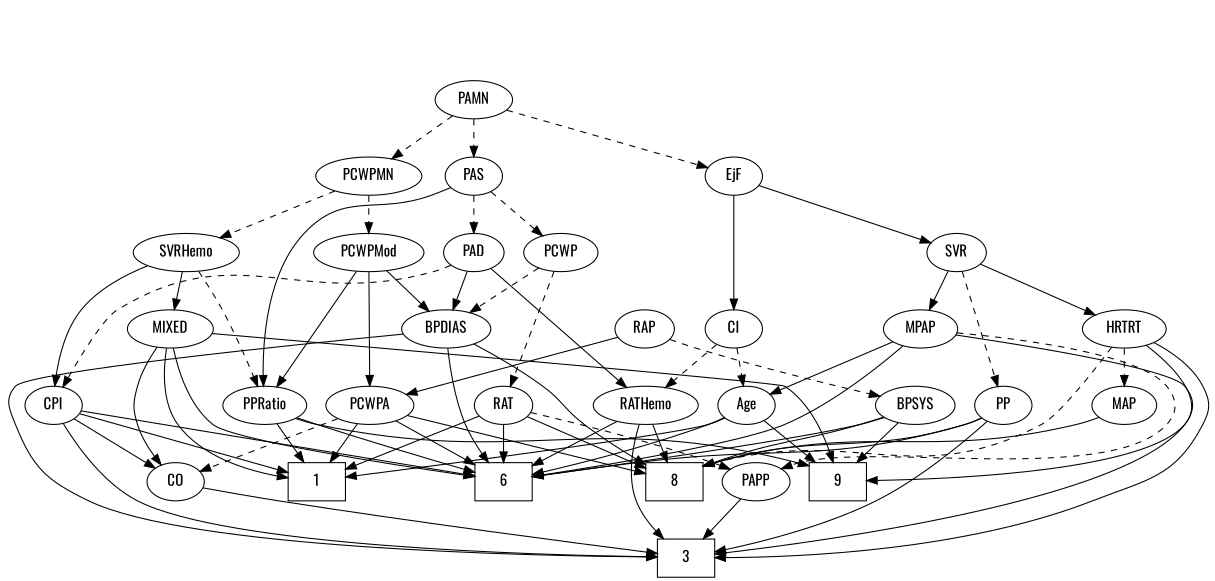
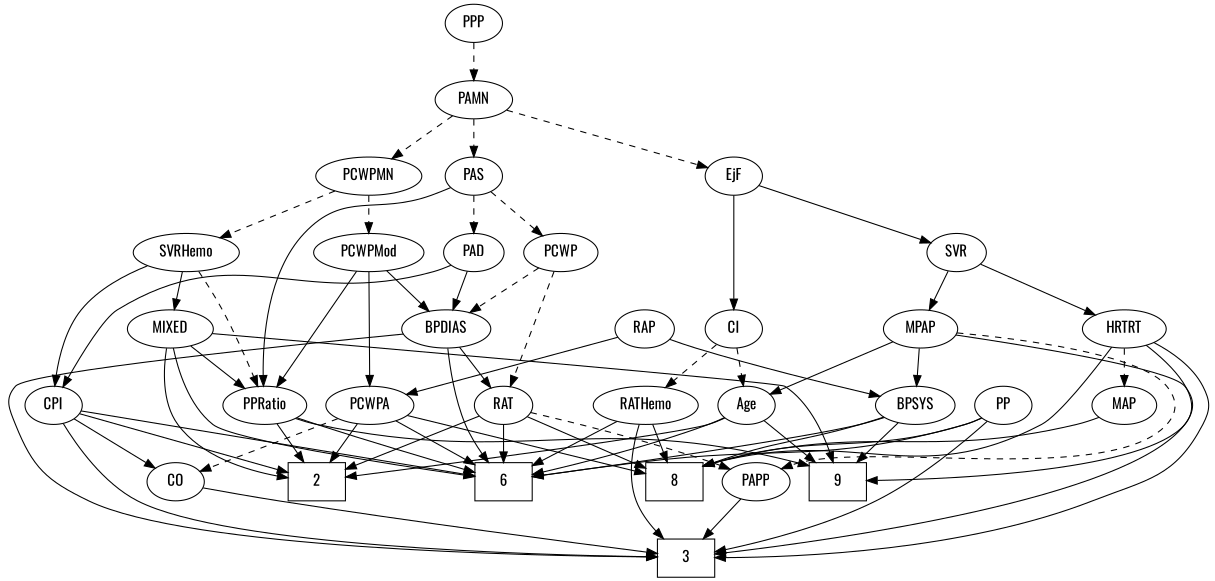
none -> (474, 23)
(240, 276) -> (240, 276)
(978, 324) -> none
(555, 325) -> none
(769, 369) -> (769, 369)
(557, 399) -> (472, 363)
(134, 401) -> (213, 364)
(734, 439) -> (918, 362)
(965, 451) -> (965, 451)
(317, 482) -> (317, 482)
